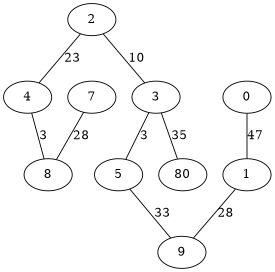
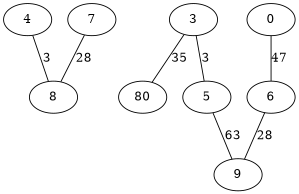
(92, 20) -> none
(247, 175) -> (271, 97)
(163, 214) -> (233, 136)
